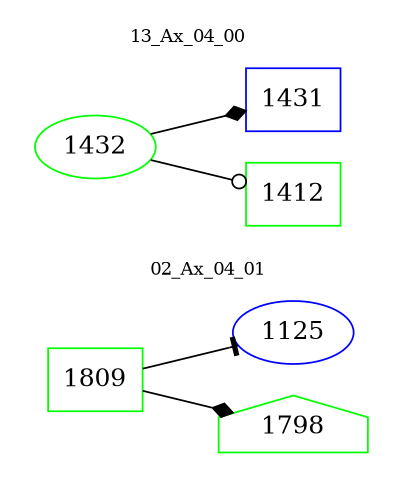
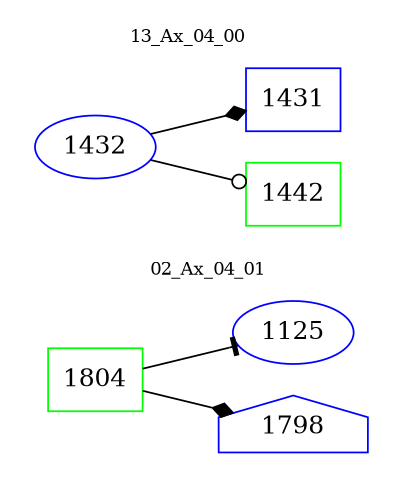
(95, 147) -> (95, 147)
(293, 194) -> (293, 194)
(95, 380) -> (95, 380)
(293, 427) -> (293, 427)
